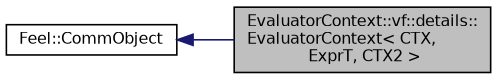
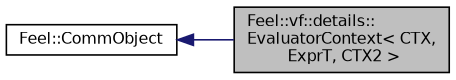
(362, 40) -> (342, 40)
